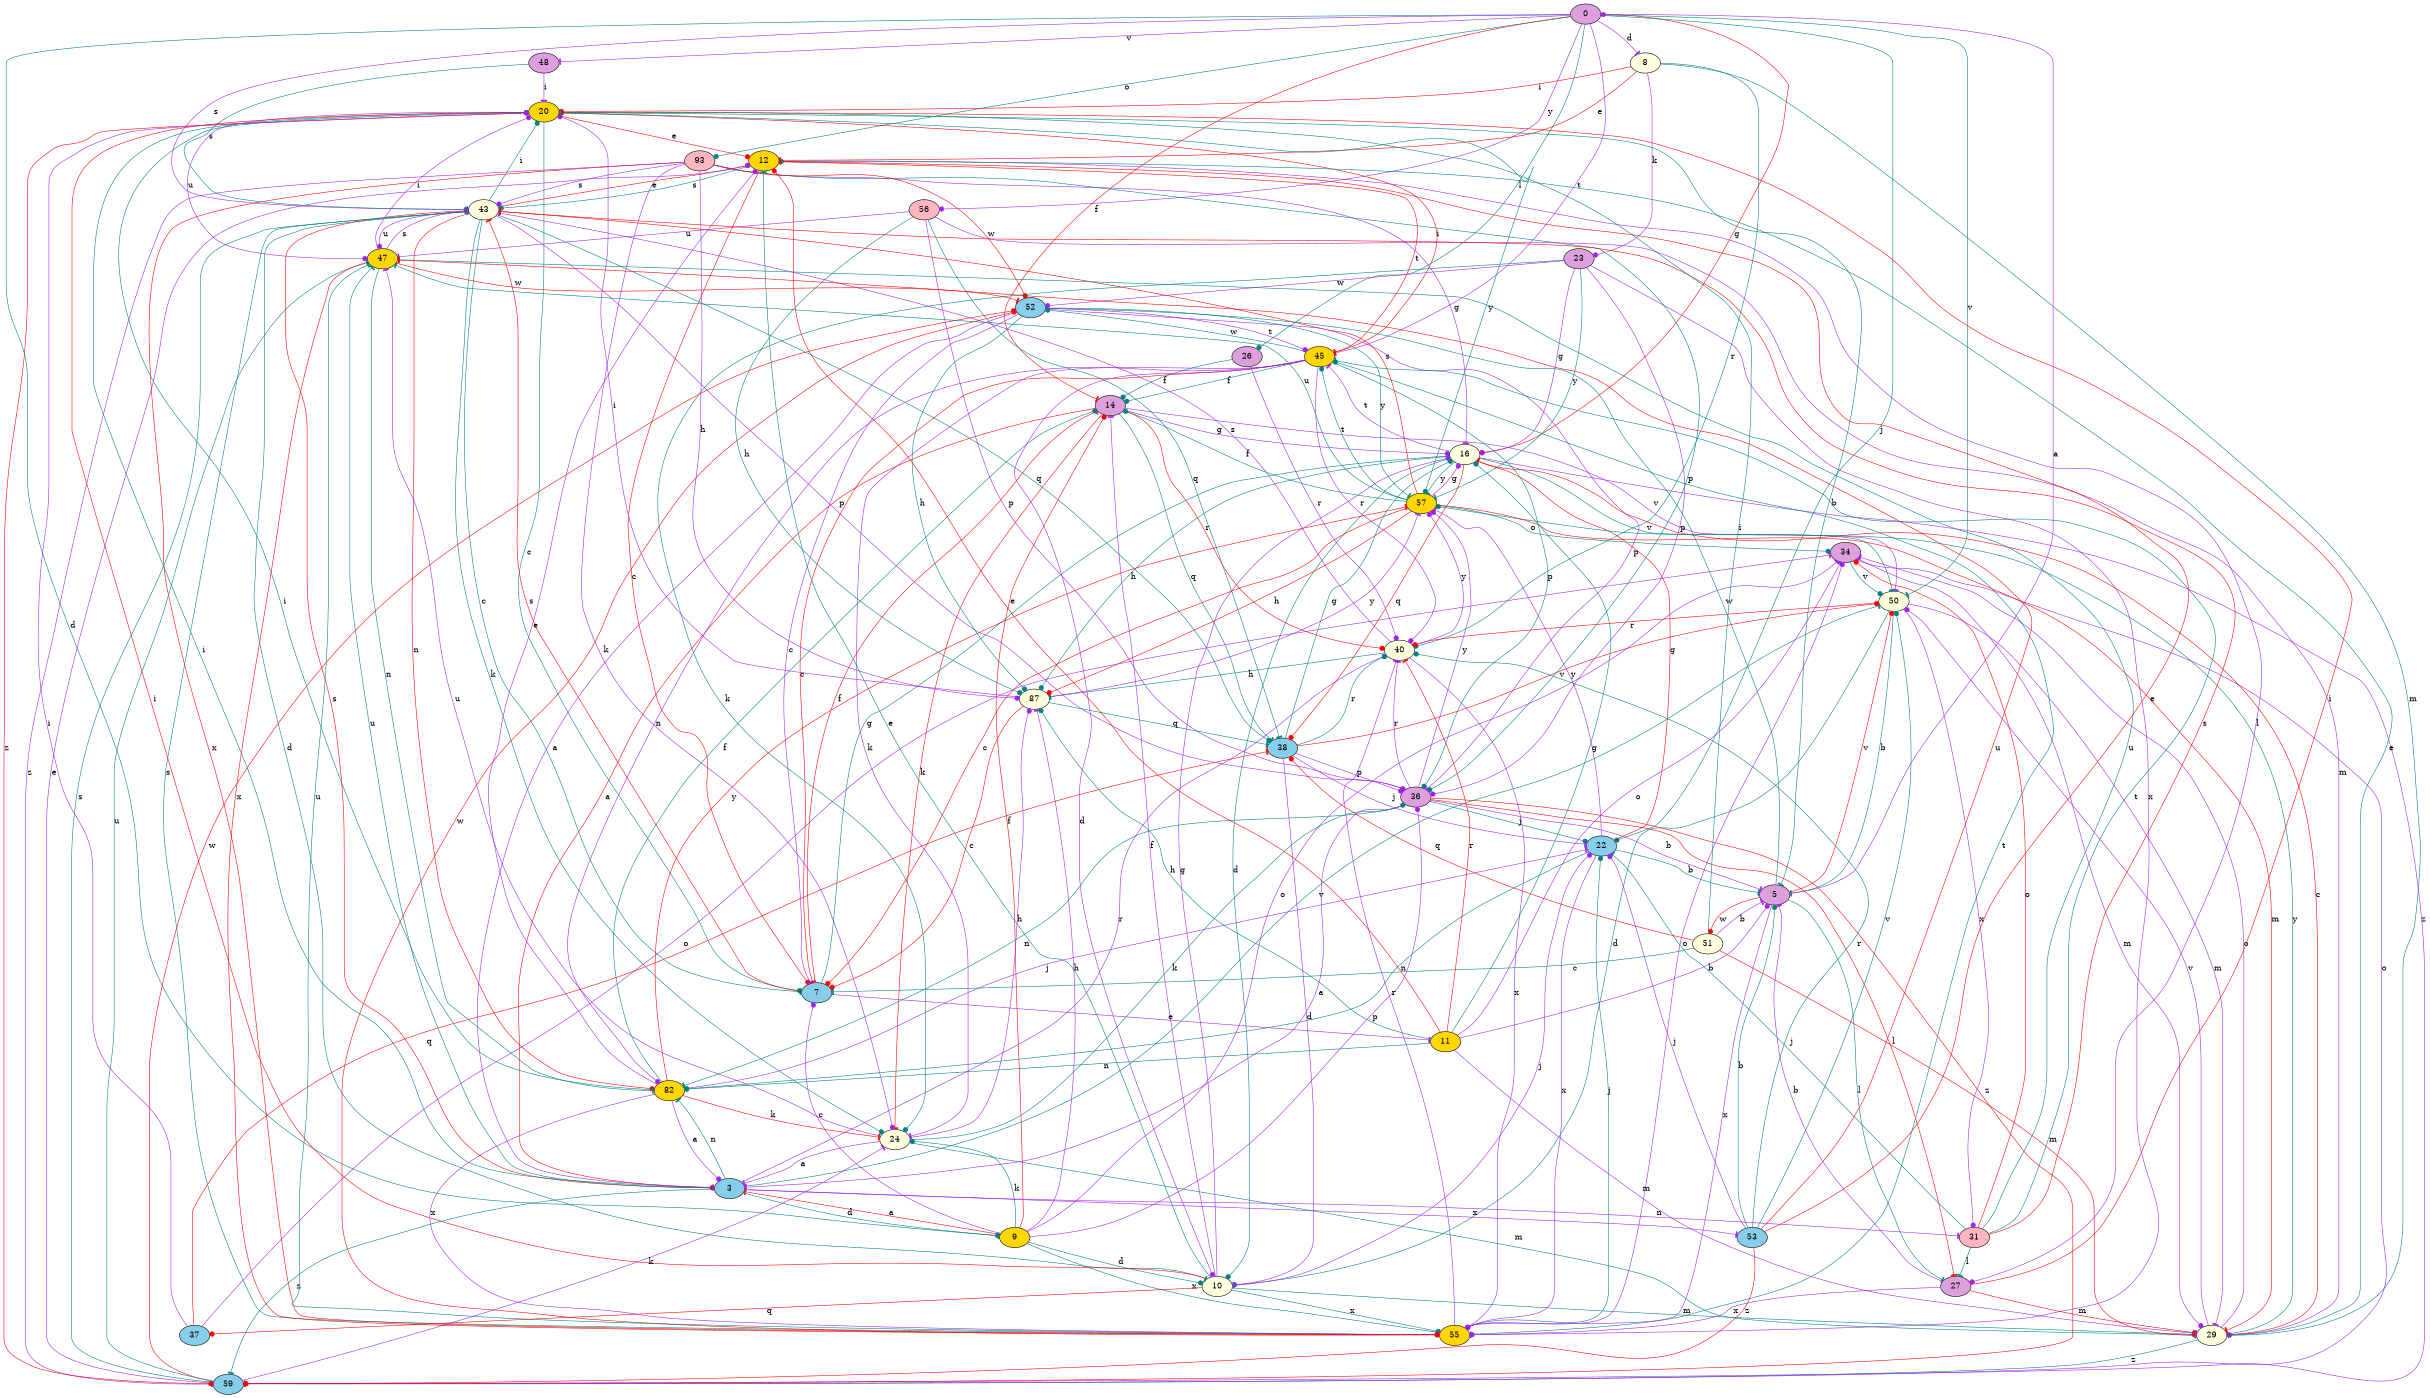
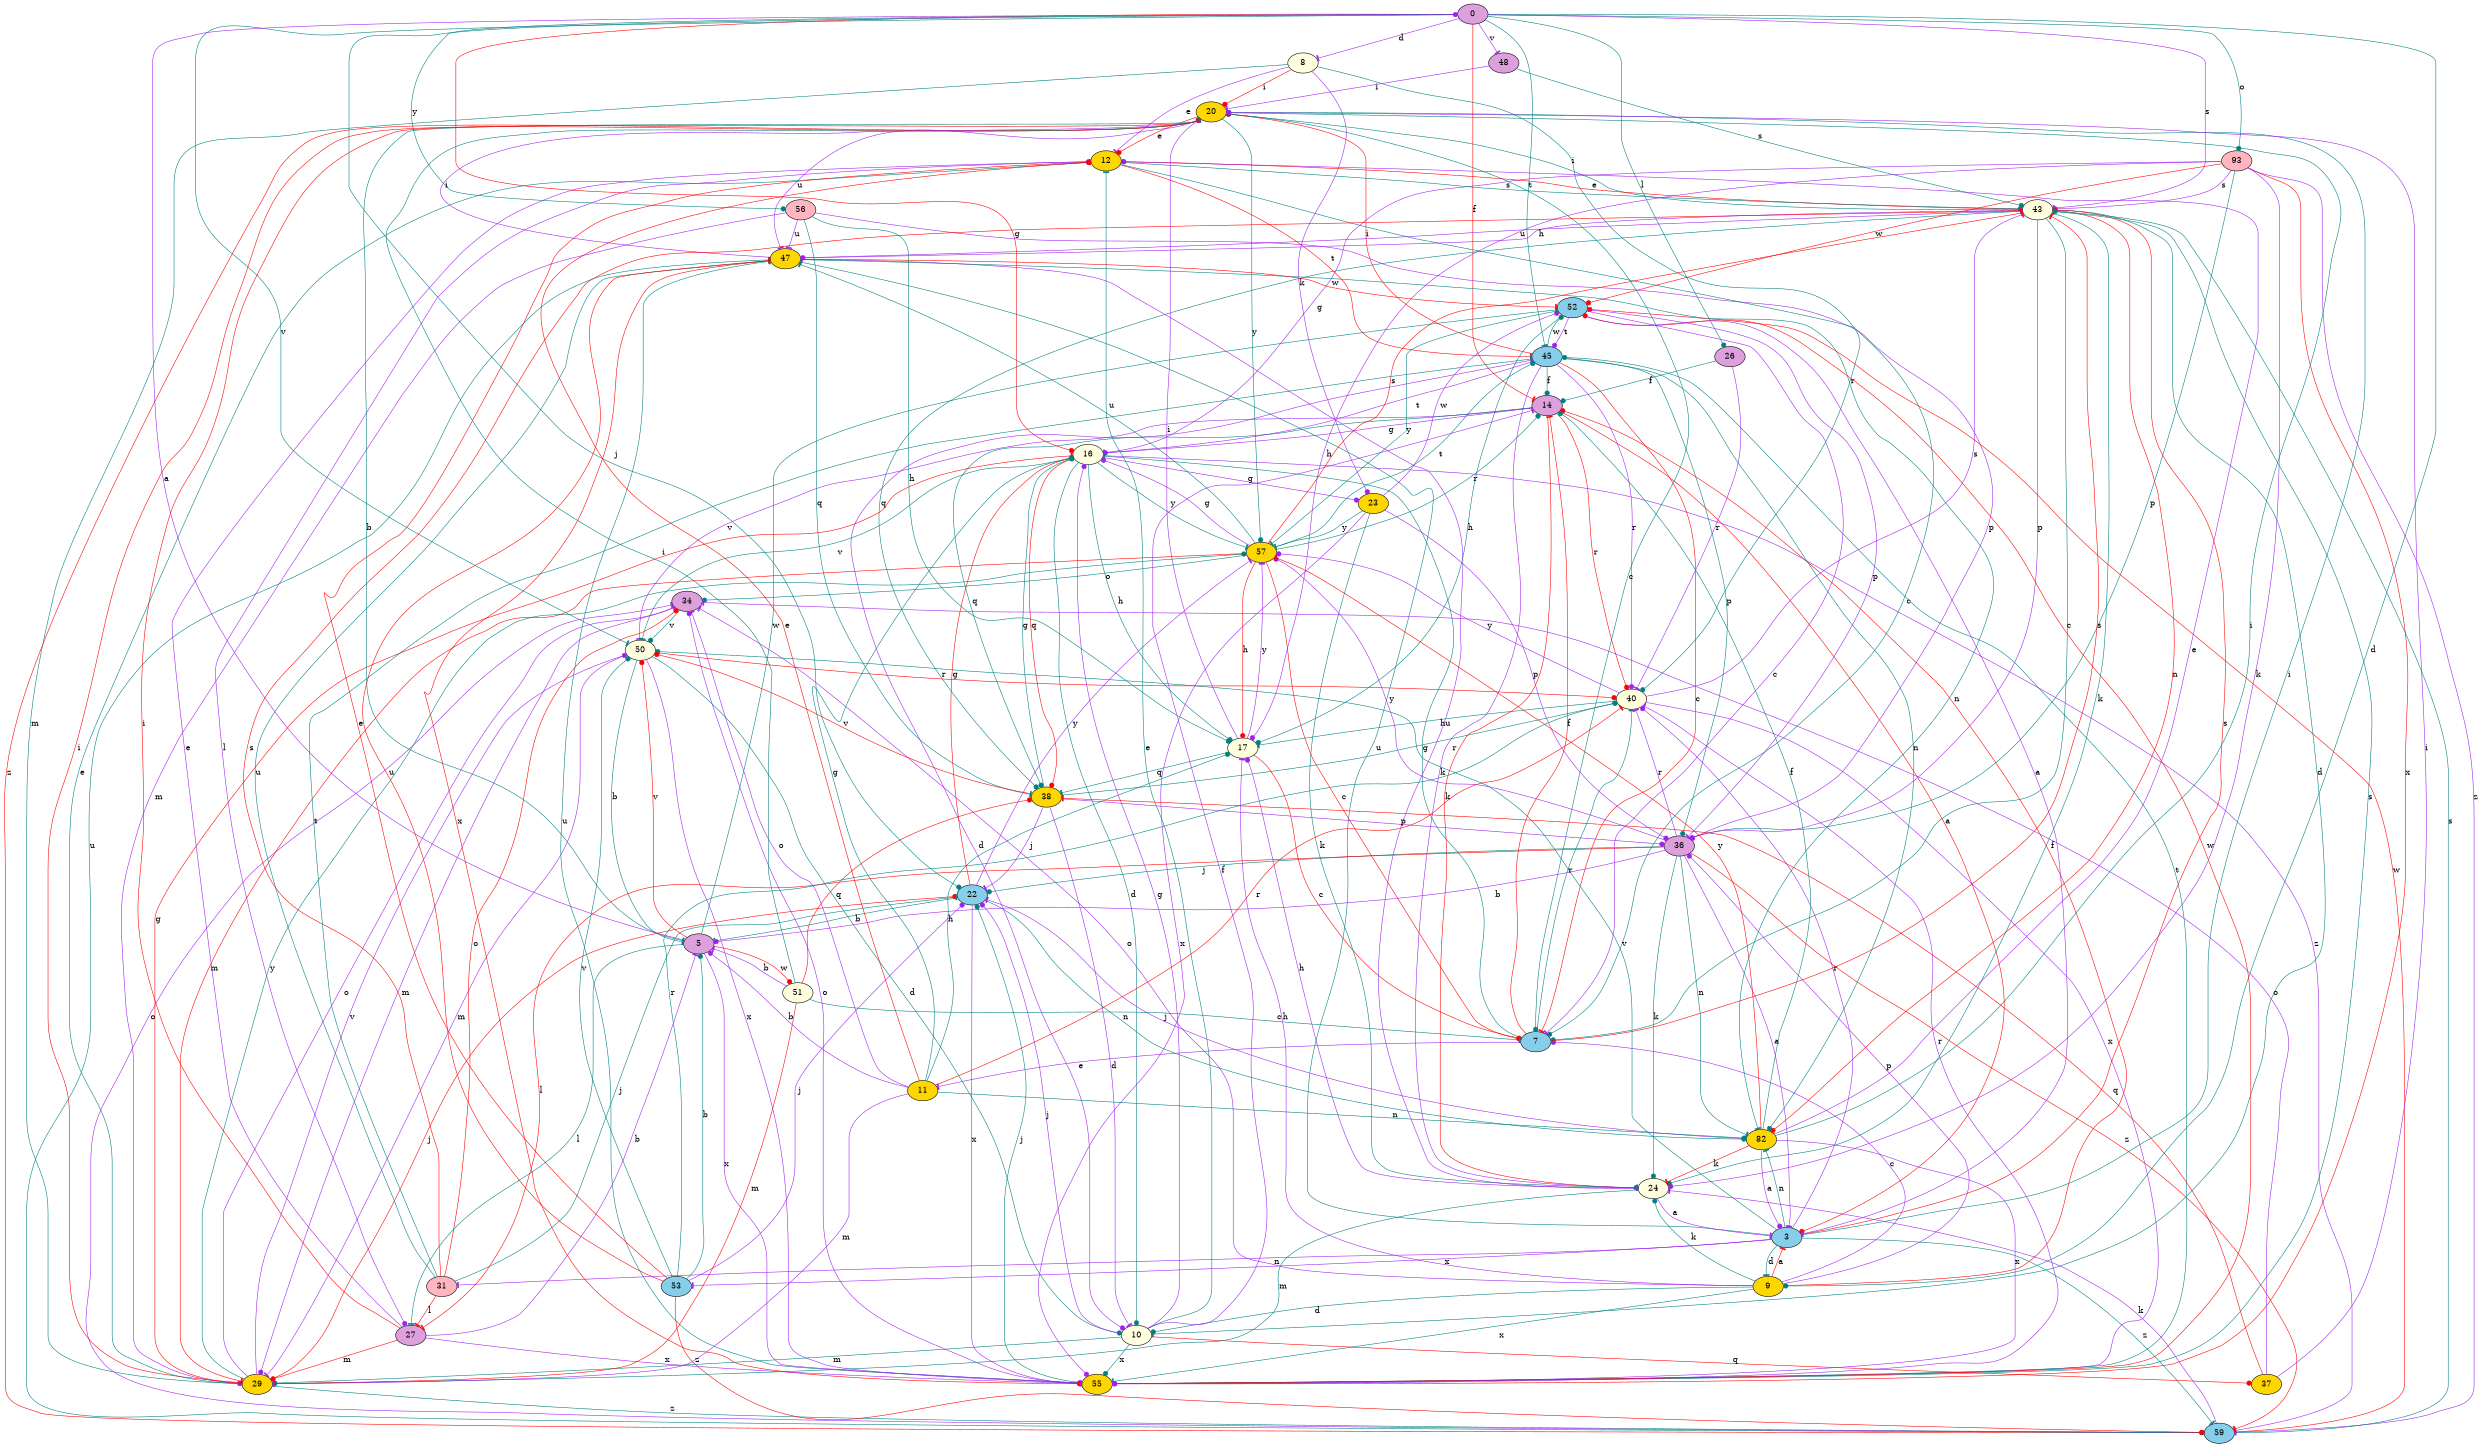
(208, 138) -> (993, 135)
(1197, 155) -> (1197, 97)
(1282, 187) -> (438, 46)
(404, 234) -> (1541, 234)
(1536, 236) -> (1530, 164)
(1579, 259) -> (1373, 503)
(1320, 357) -> (1547, 357)
(1553, 378) -> (1228, 479)
(1248, 454) -> (1475, 479)
(1314, 507) -> (1709, 541)
(761, 546) -> (1895, 678)
(1190, 579) -> (1036, 447)
(633, 589) -> (1898, 374)
(91, 596) -> (270, 480)
(503, 680) -> (2047, 783)
(1034, 699) -> (1243, 748)
(1282, 748) -> (1046, 797)
(1607, 832) -> (1193, 910)
none -> (1572, 857)
(208, 894) -> (210, 392)
(2318, 895) -> (158, 919)
(1304, 899) -> (1373, 708)
(1978, 912) -> (779, 1140)
(1149, 992) -> (1654, 1014)
none -> (518, 1004)
(1966, 1261) -> (427, 1310)
(195, 1335) -> (2267, 1384)
(2212, 1335) -> (257, 1384)
